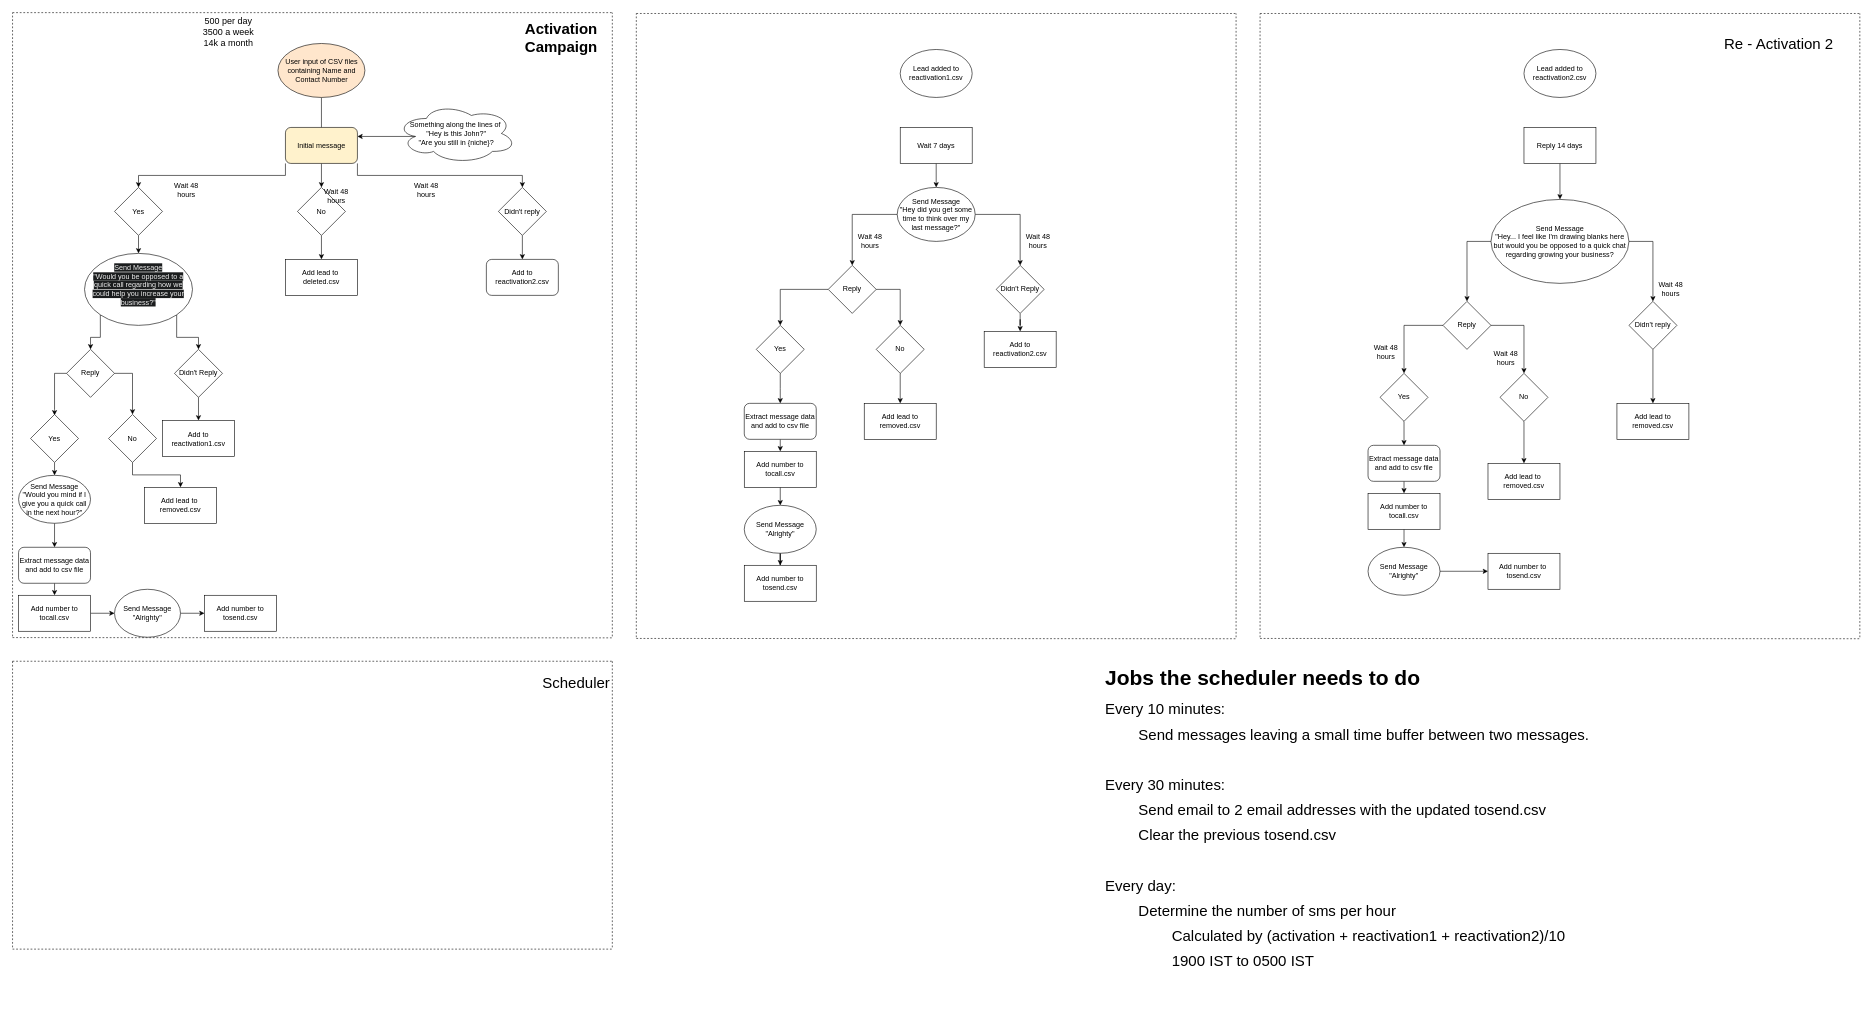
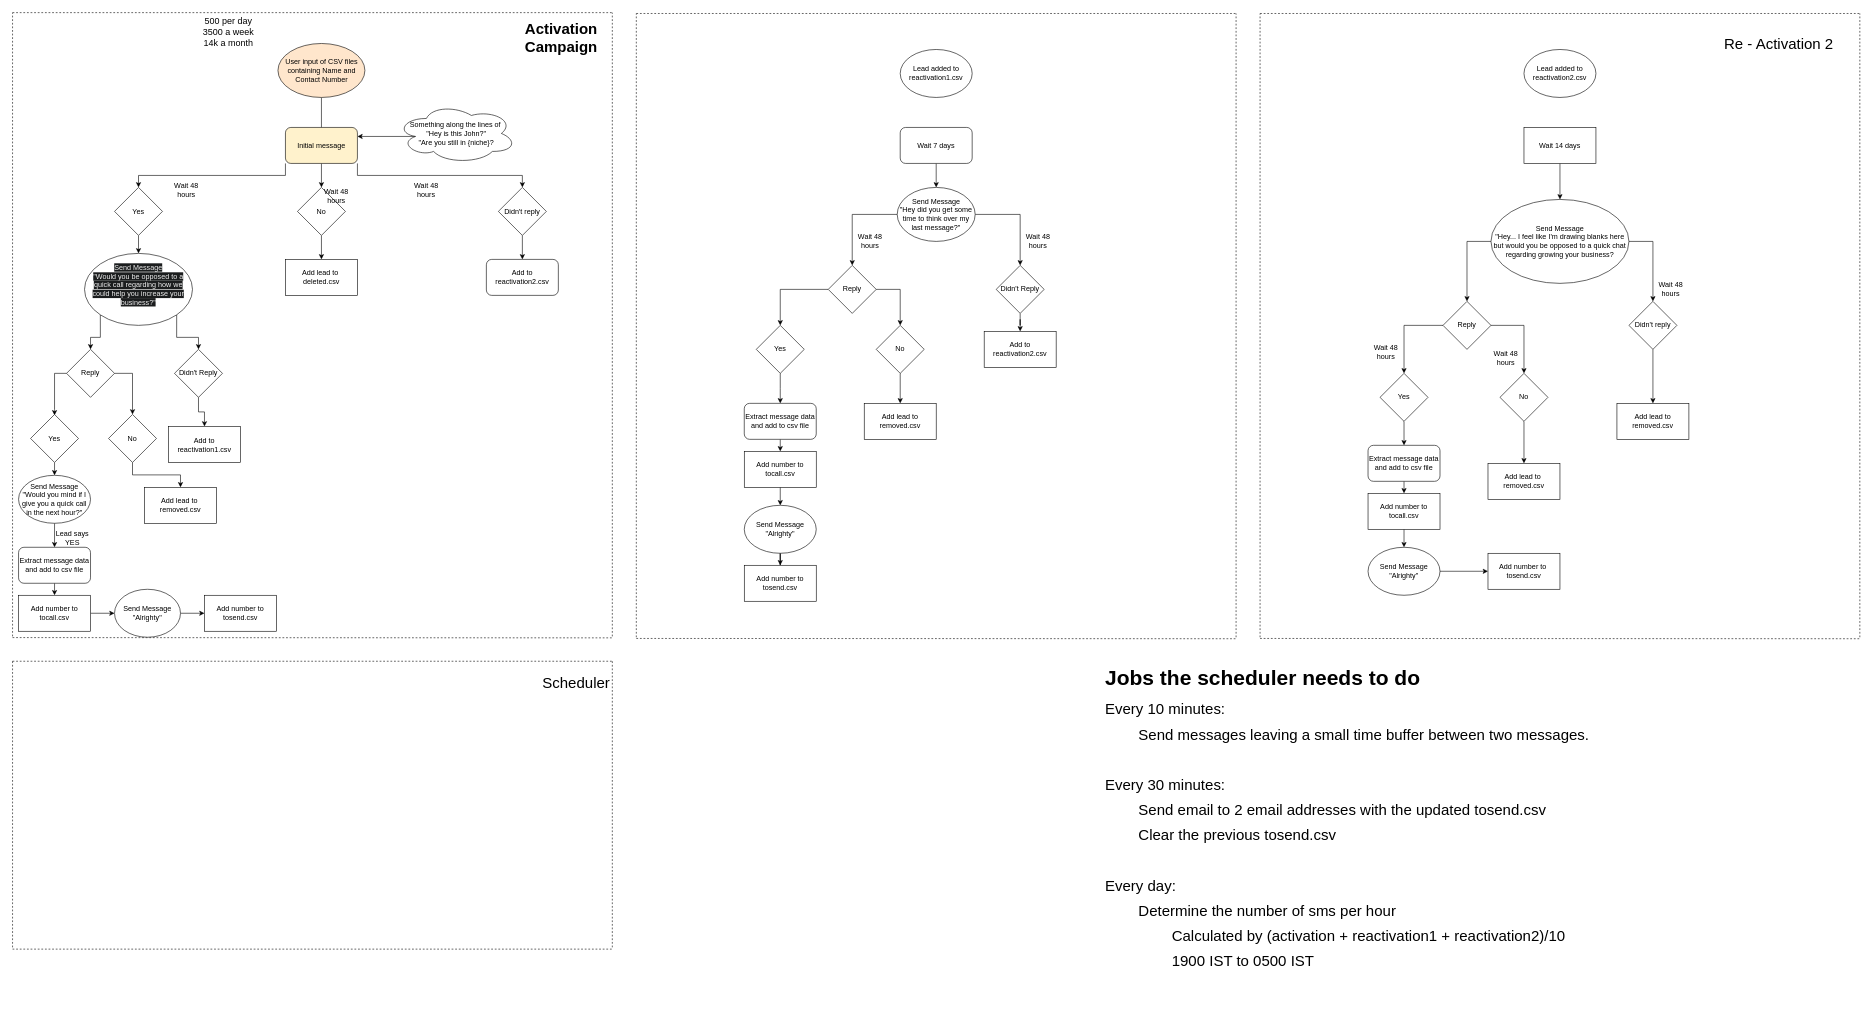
(936, 146) -> (936, 146)
(1560, 146) -> (1560, 146)
(198, 439) -> (204, 445)
none -> (72, 539)
